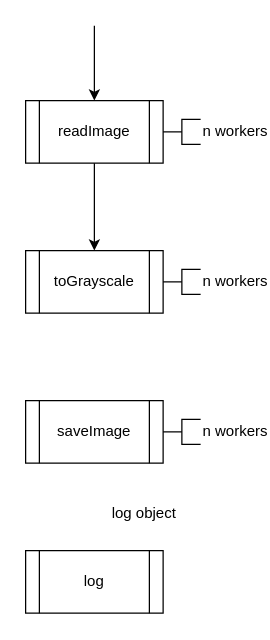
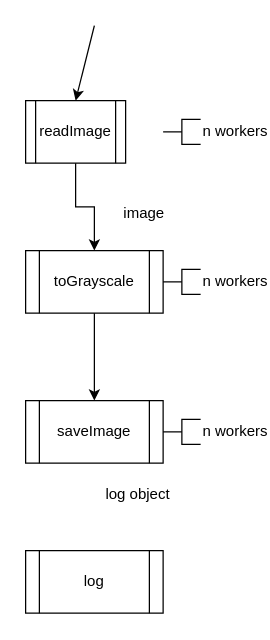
(94, 132) -> (76, 132)
none -> (144, 213)
none -> (94, 352)
(144, 513) -> (138, 494)
